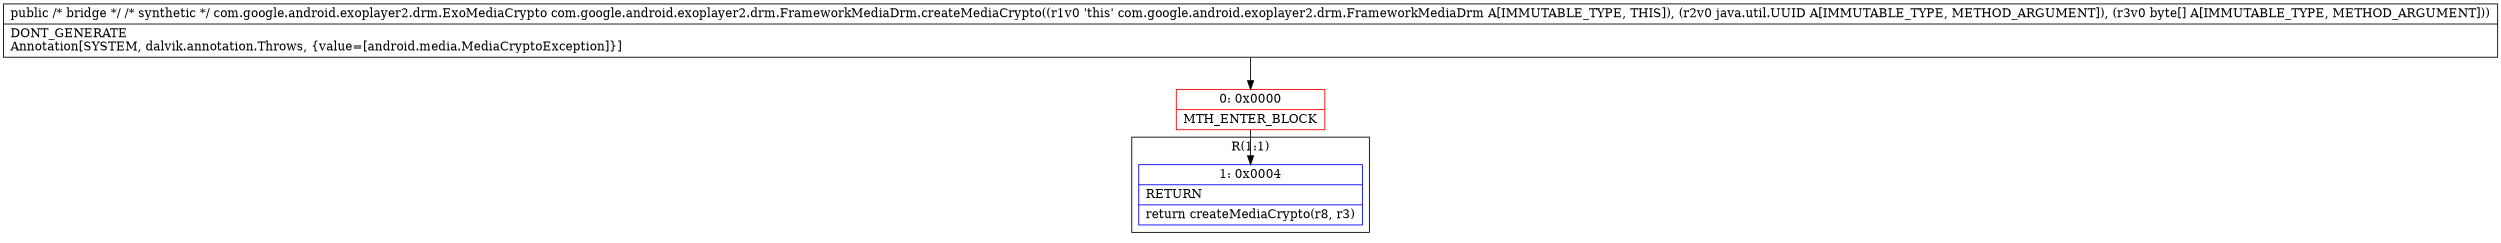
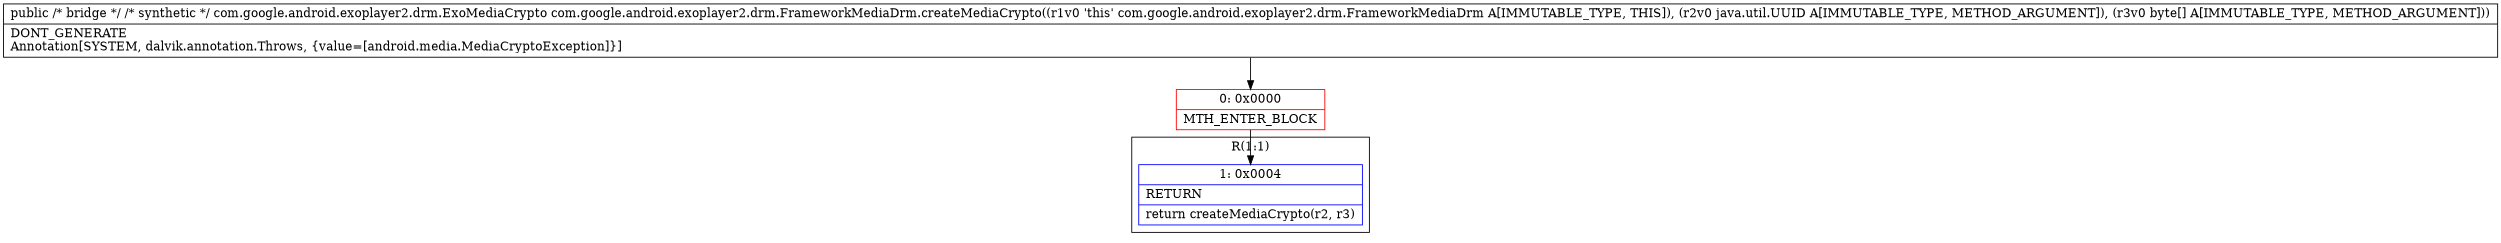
(1251, 214) -> (1251, 214)
